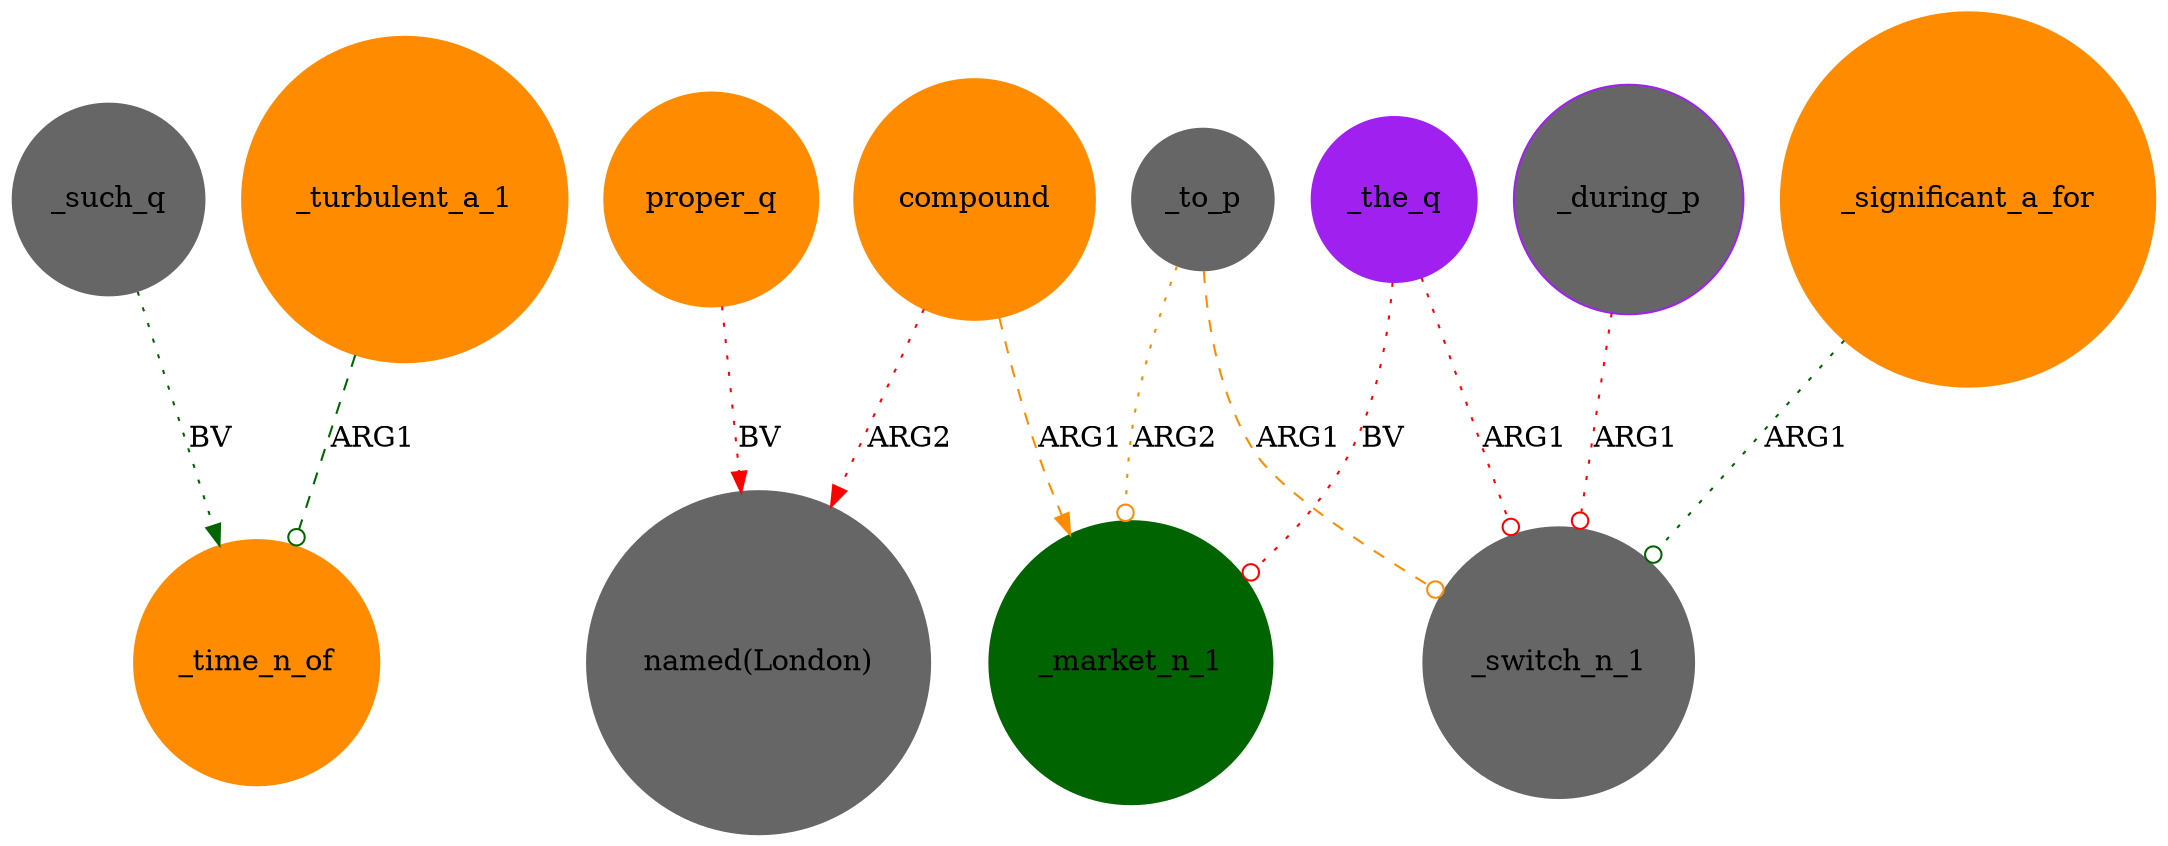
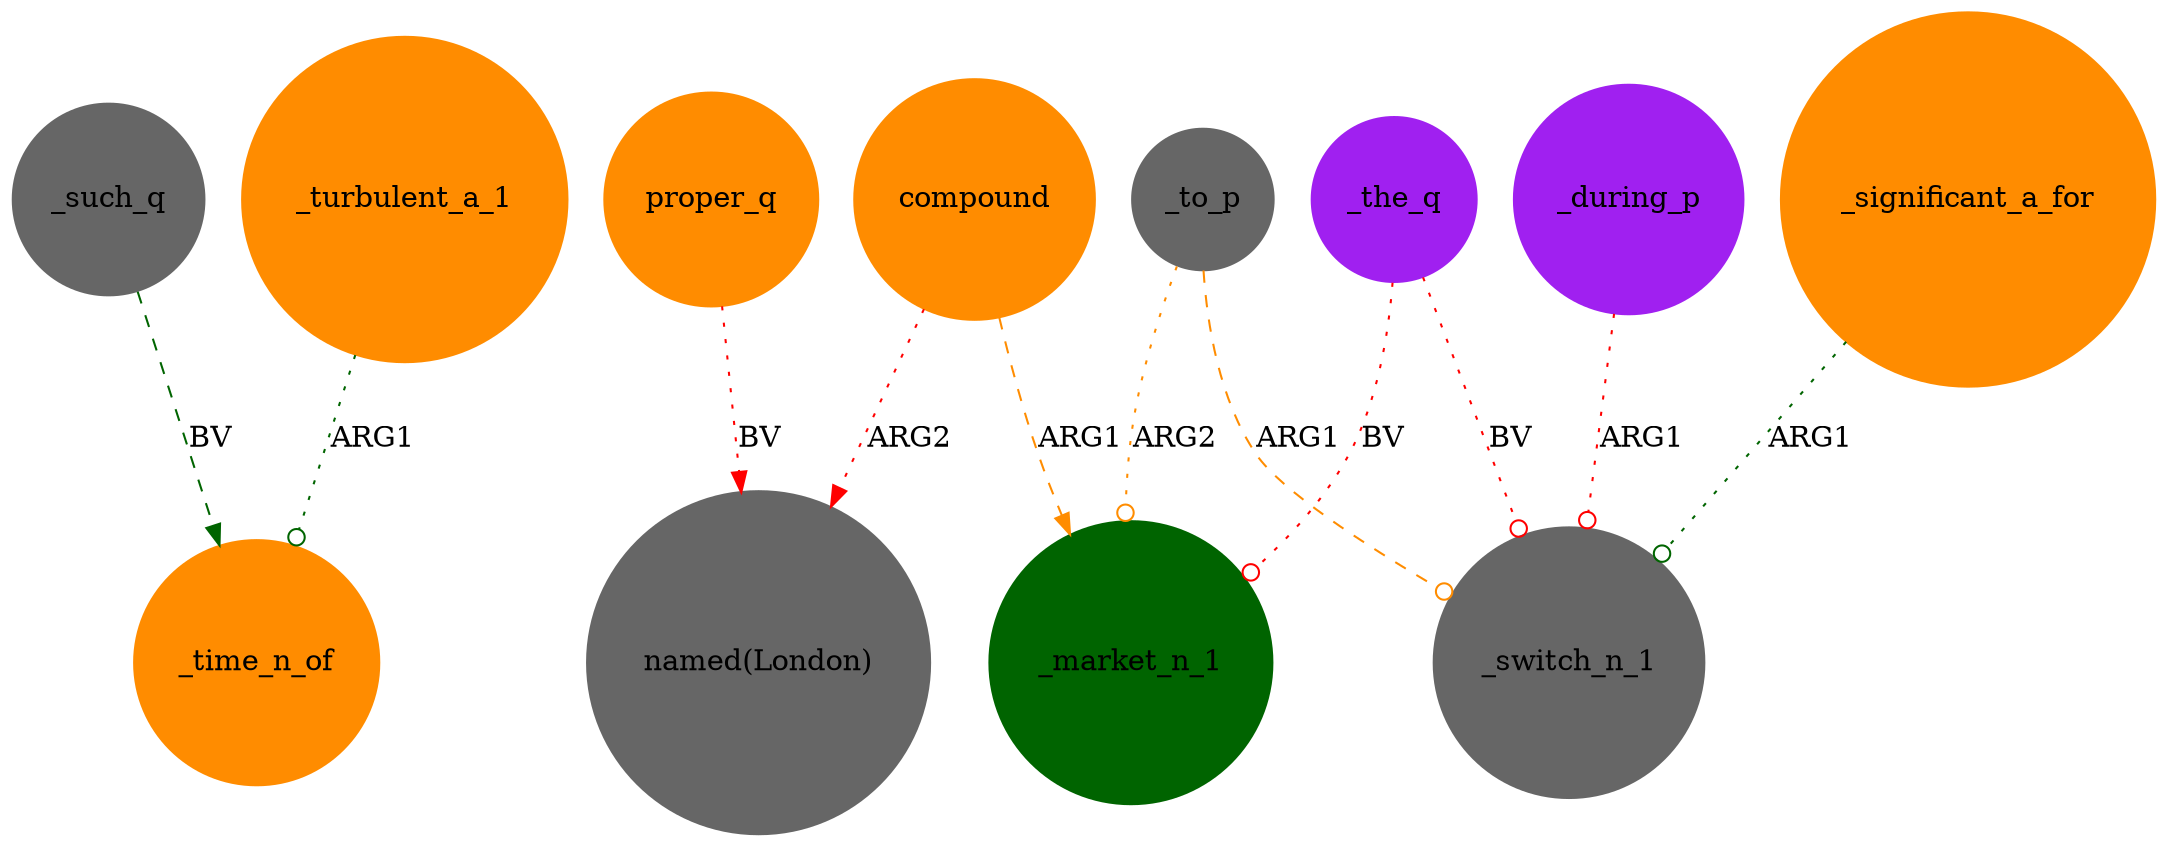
(1629, 200) -> (1629, 200)
(175, 409) -> (175, 409)
(1525, 439) -> (1510, 439)
(327, 442) -> (327, 442)
